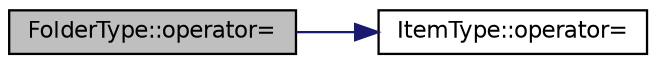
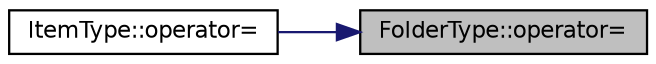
(326, 32) -> (308, 32)
